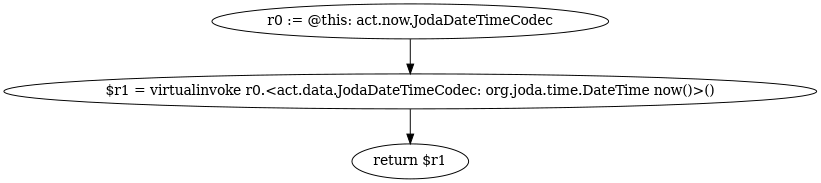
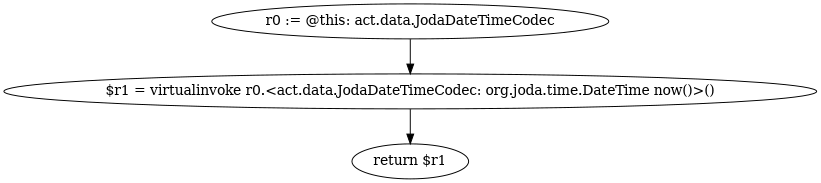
(410, 21) -> (410, 21)
